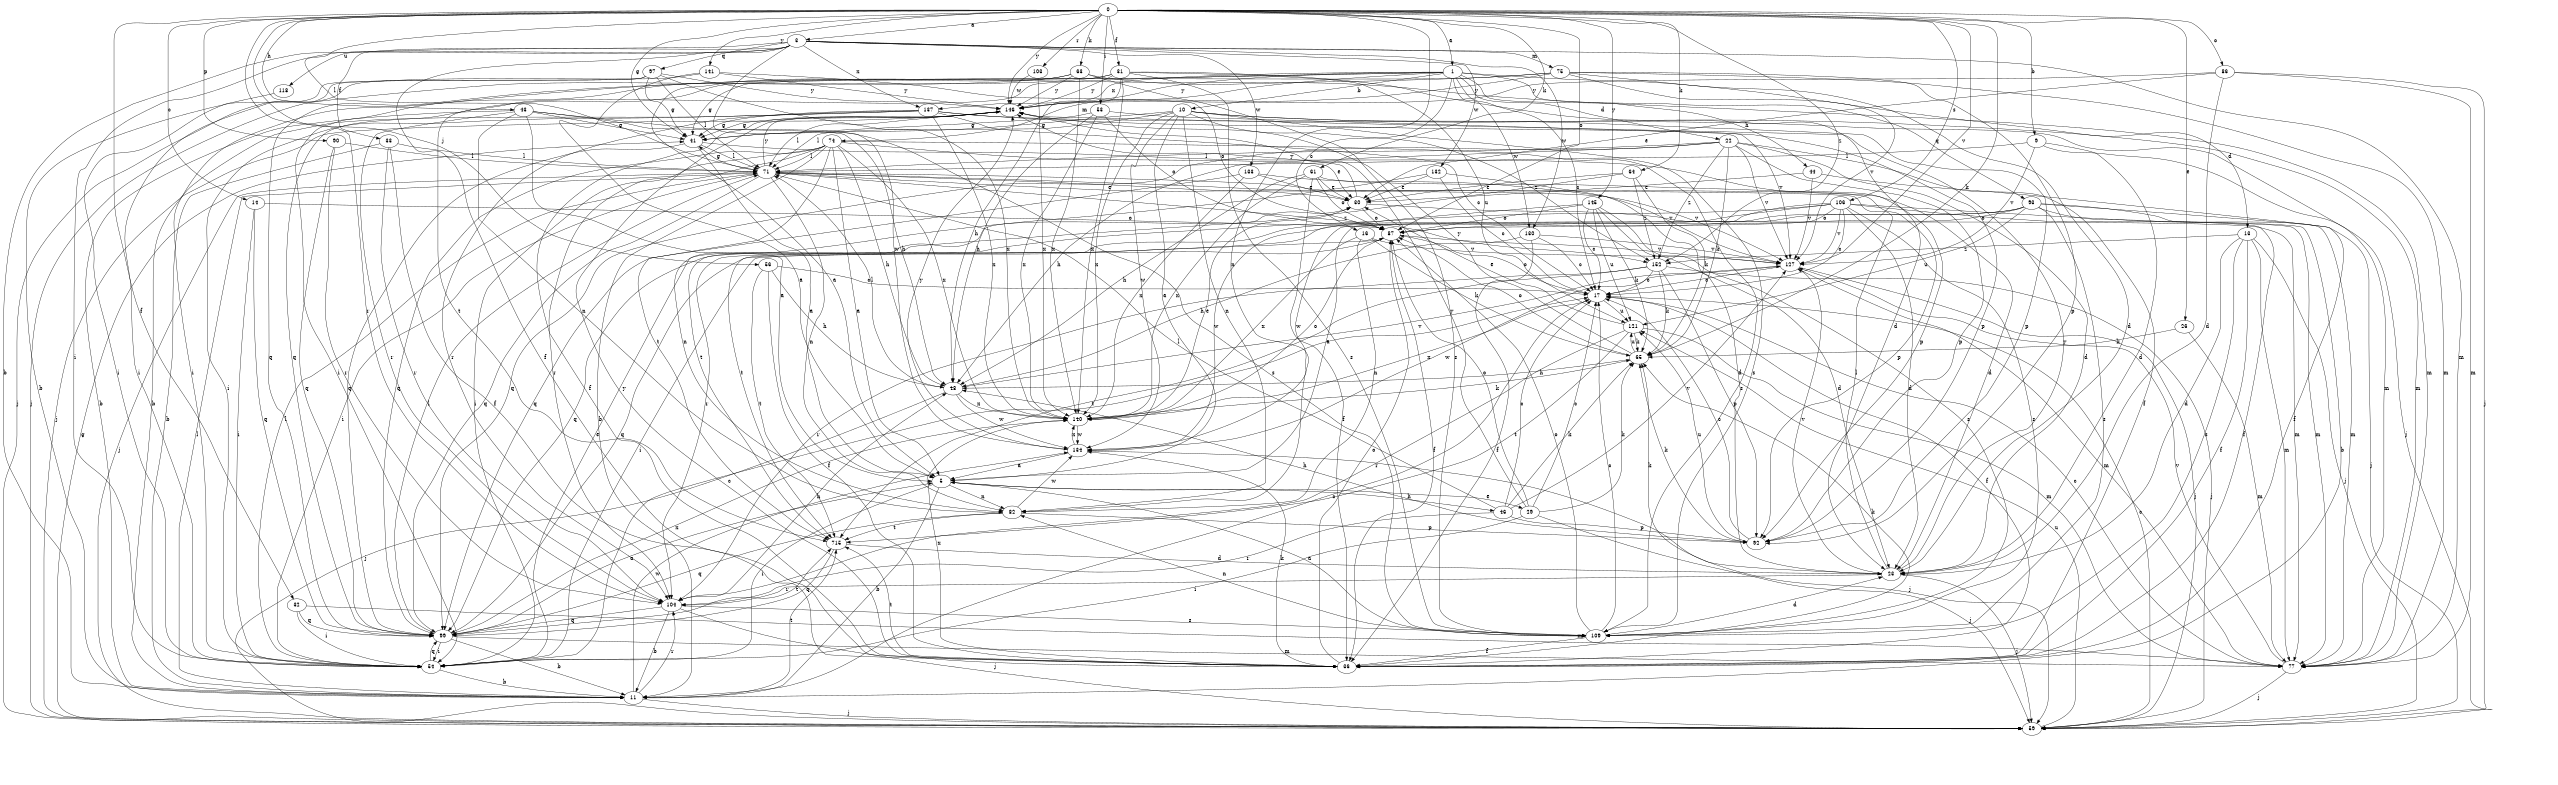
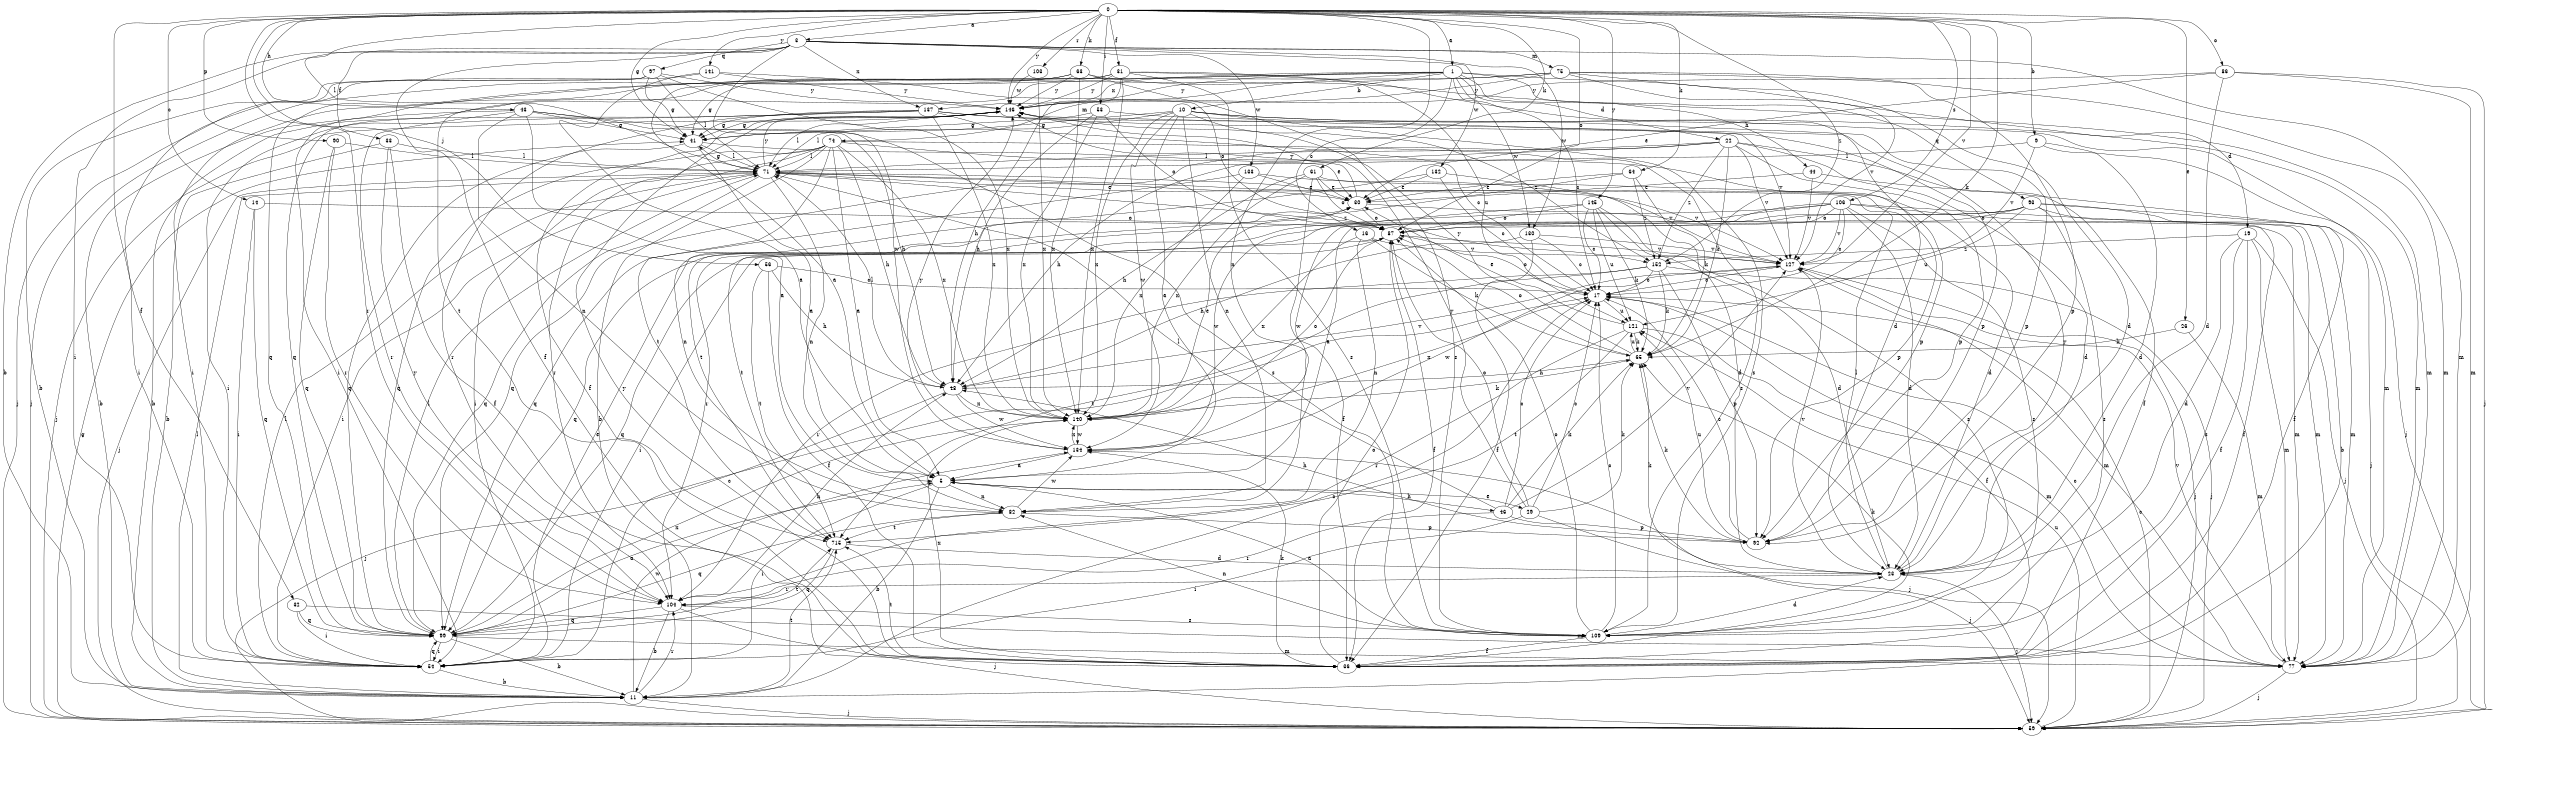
(284, 91) -> none
(2247, 234) -> (2247, 234)
(415, 373) -> (415, 373)
